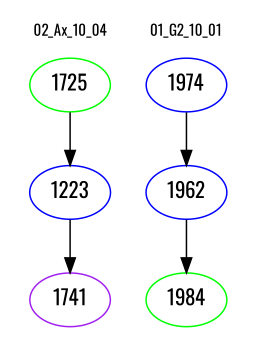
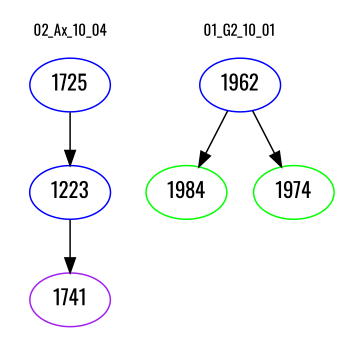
(70, 85) -> (70, 85)
(186, 85) -> (294, 192)
(186, 131) -> (264, 132)
